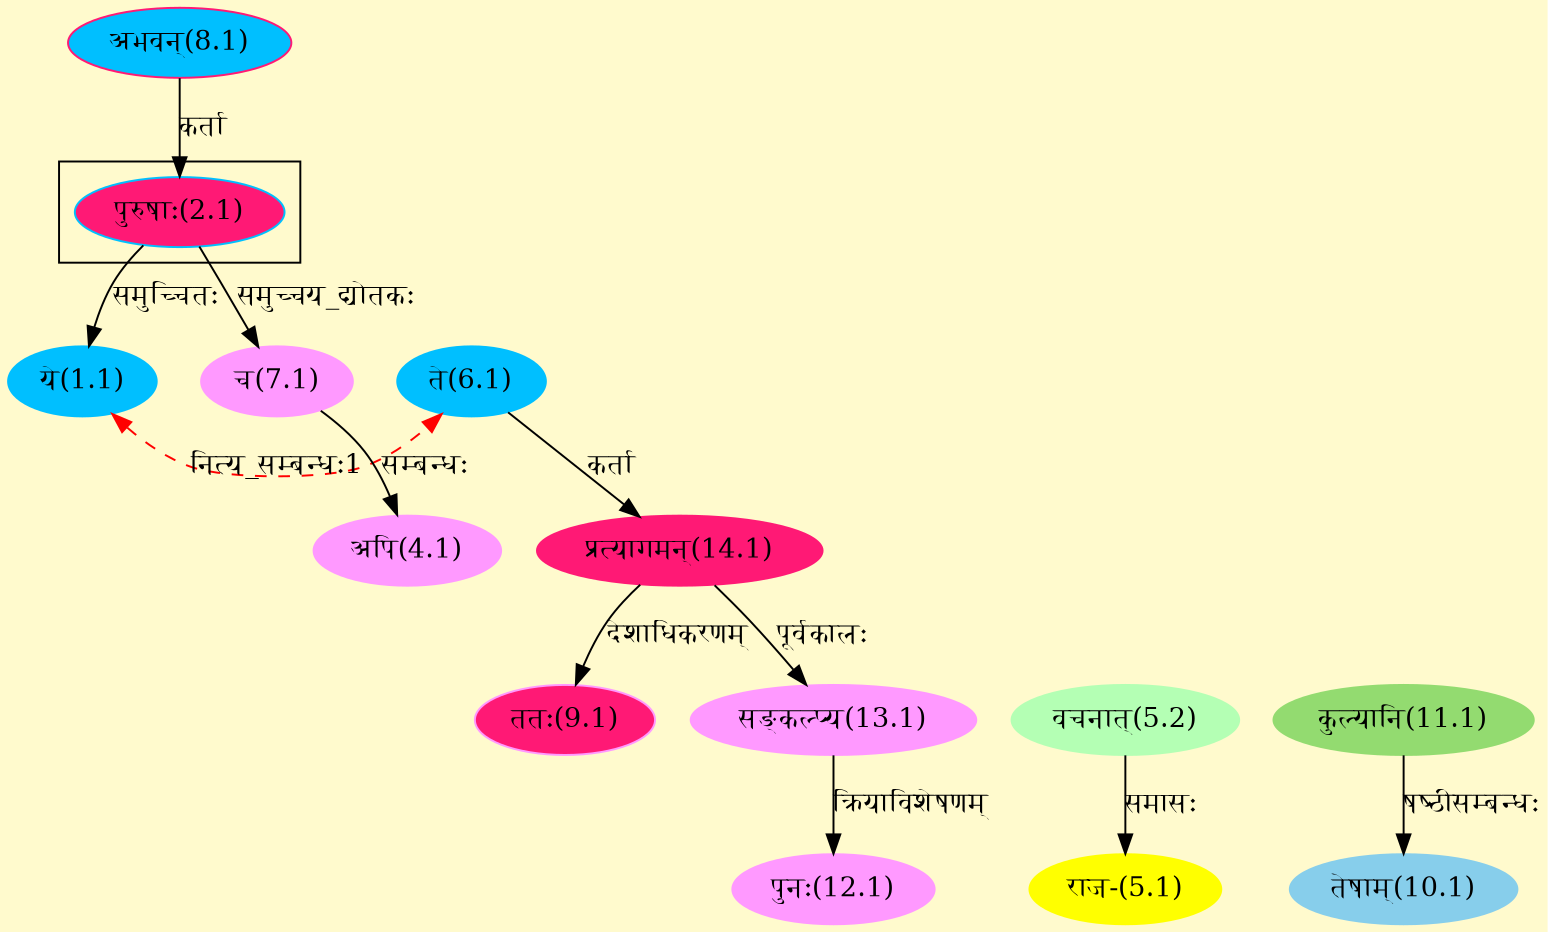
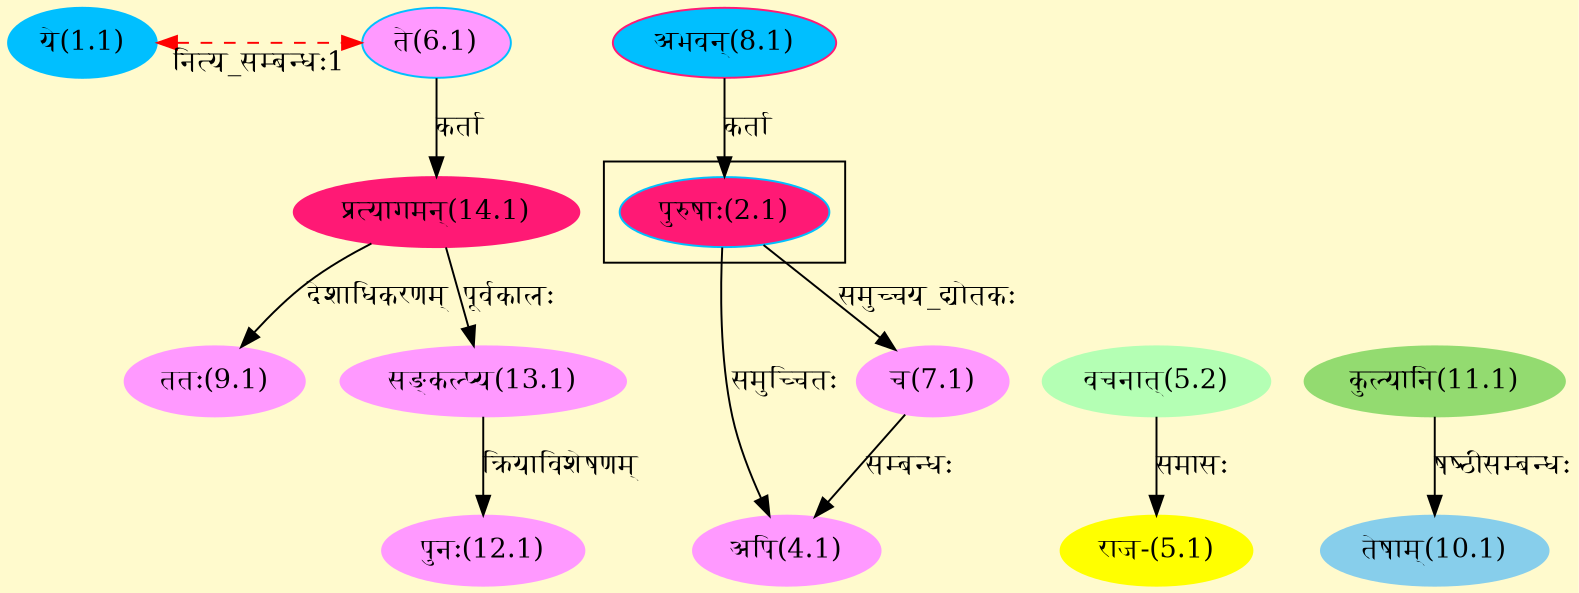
(113, 283) -> (726, 375)
(472, 381) -> (437, 43)
(565, 720) -> (215, 381)
